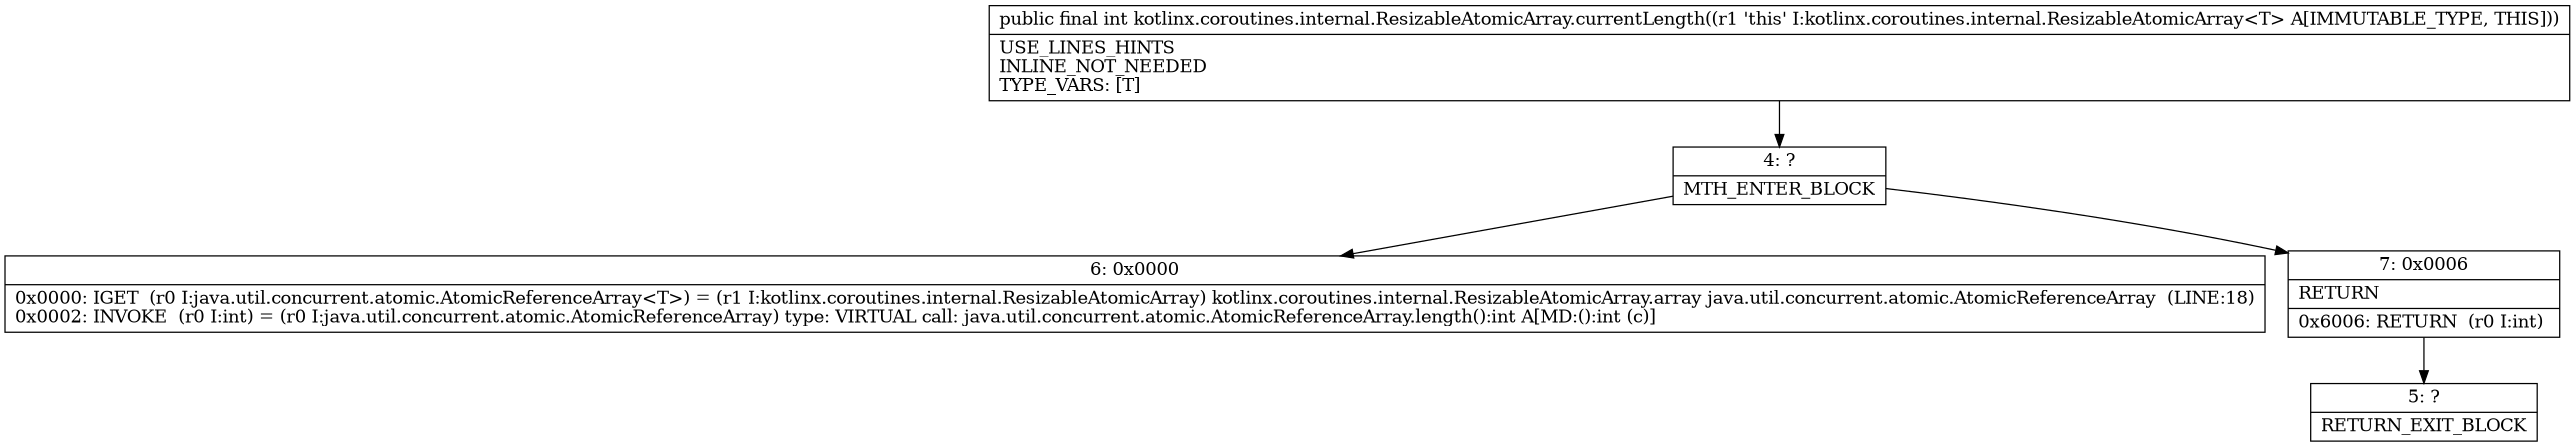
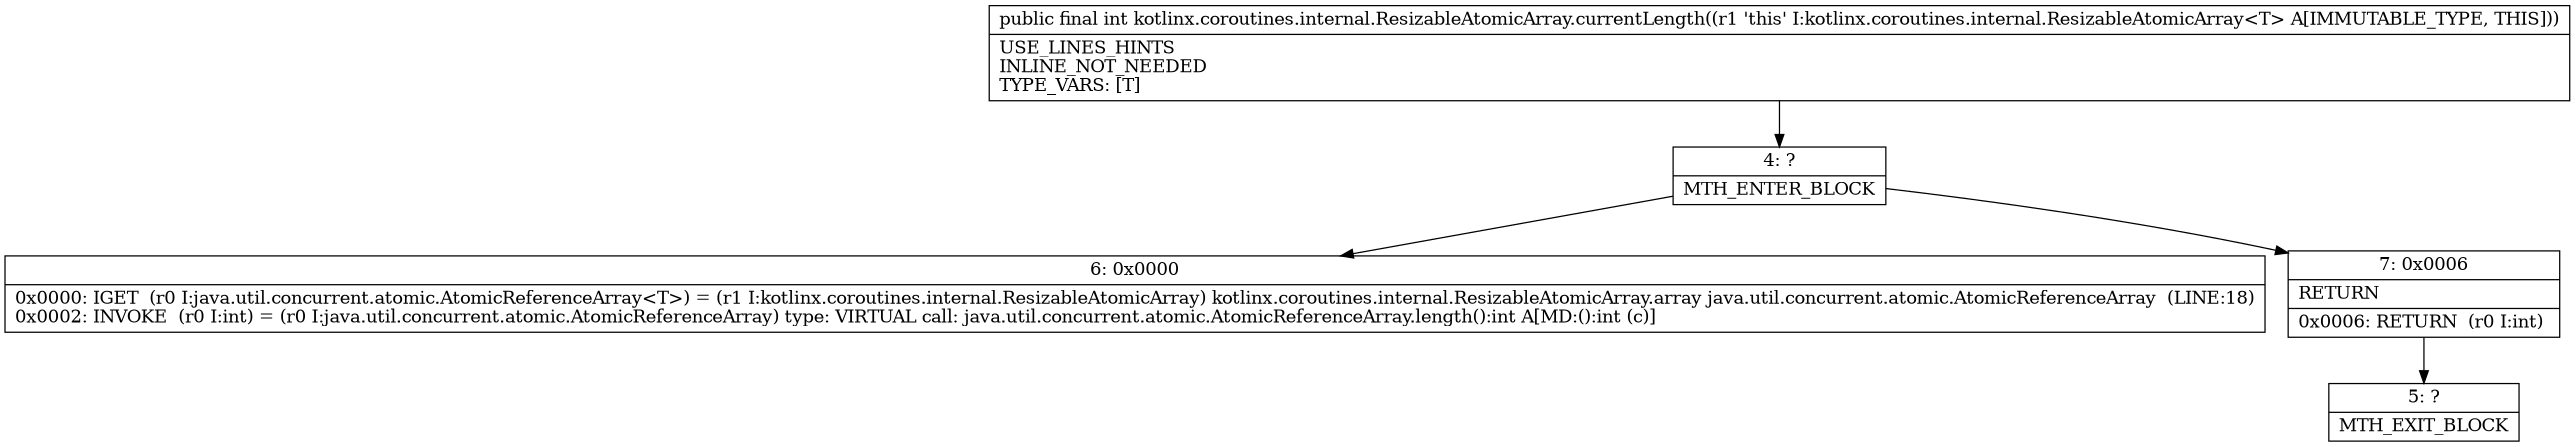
(2424, 322) -> (2424, 322)
(2424, 426) -> (2424, 426)
